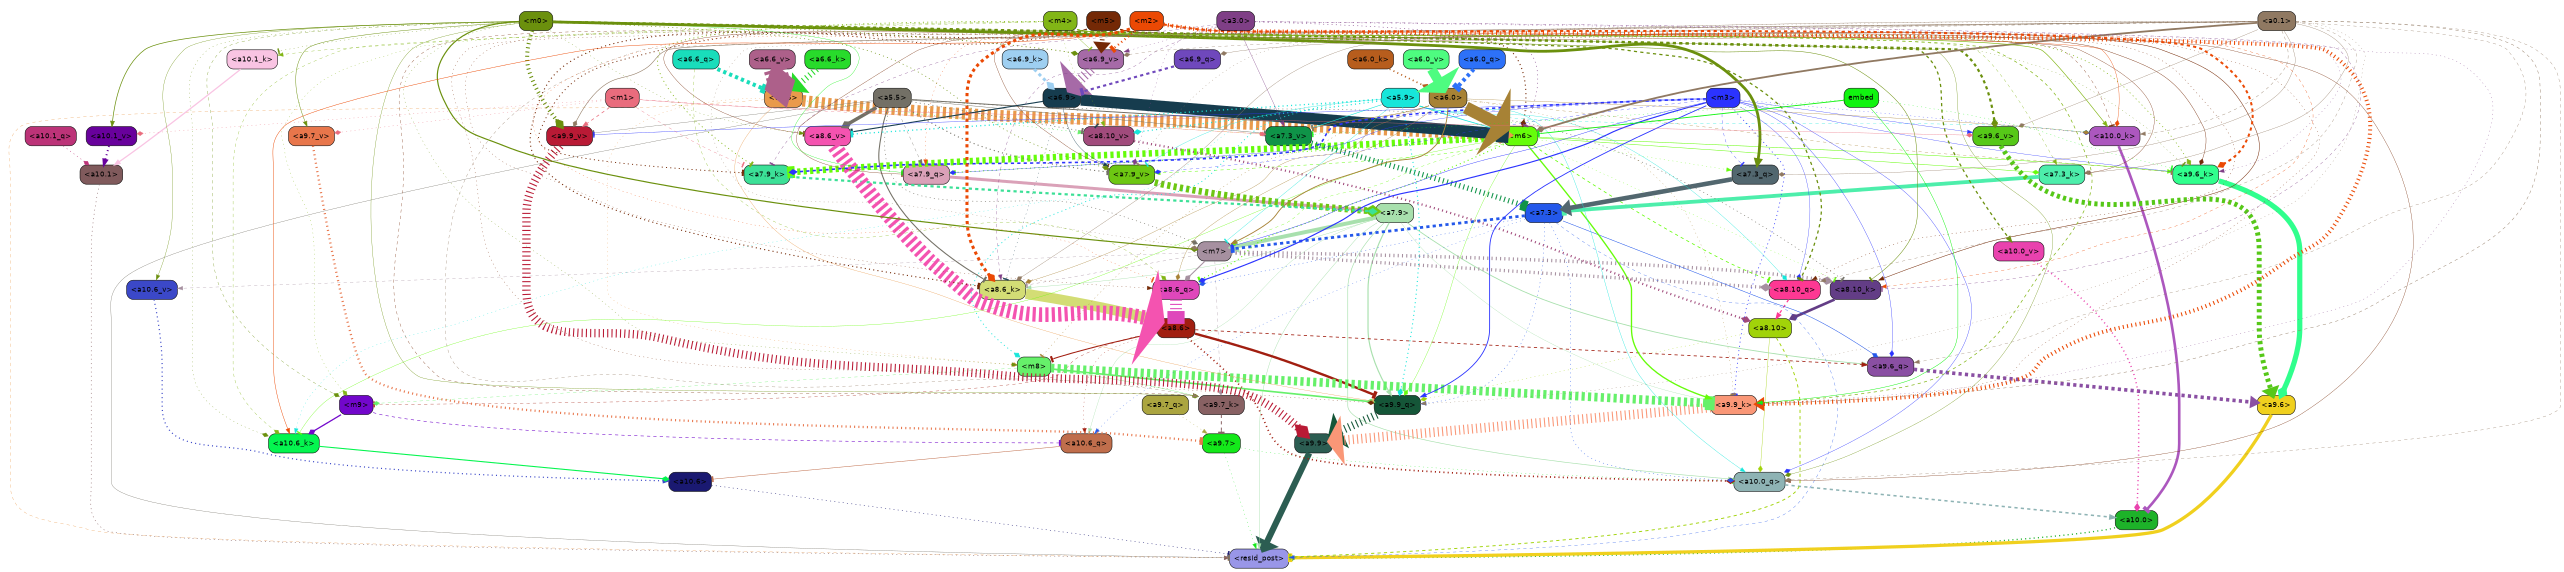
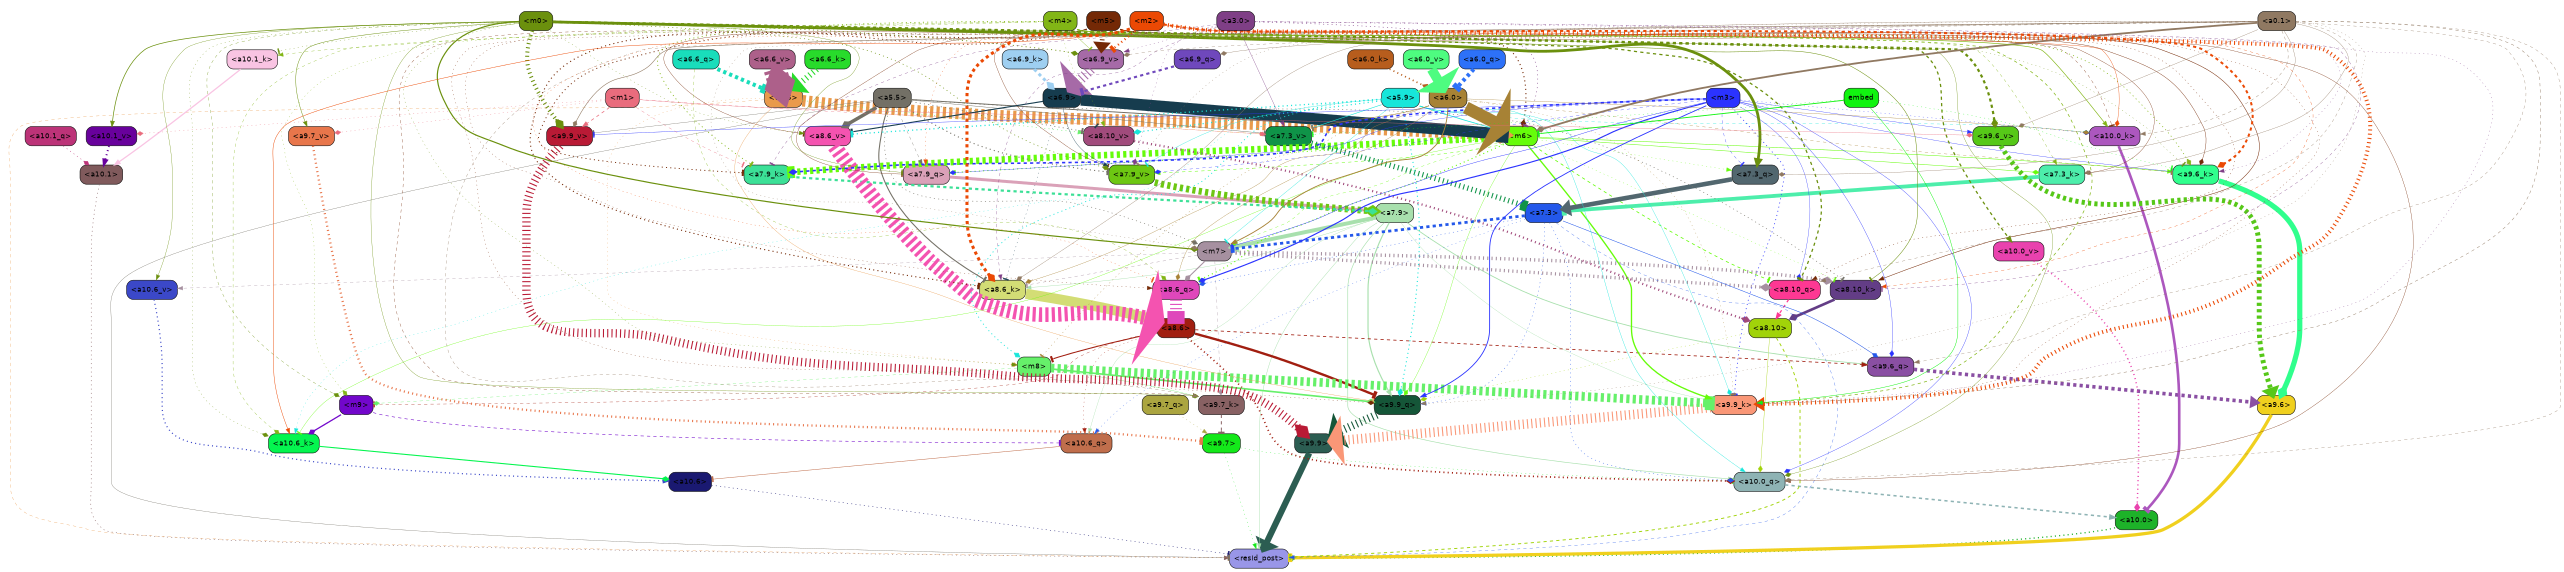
(859, 56) -> (859, 56)
(1649, 160) -> (1632, 177)
